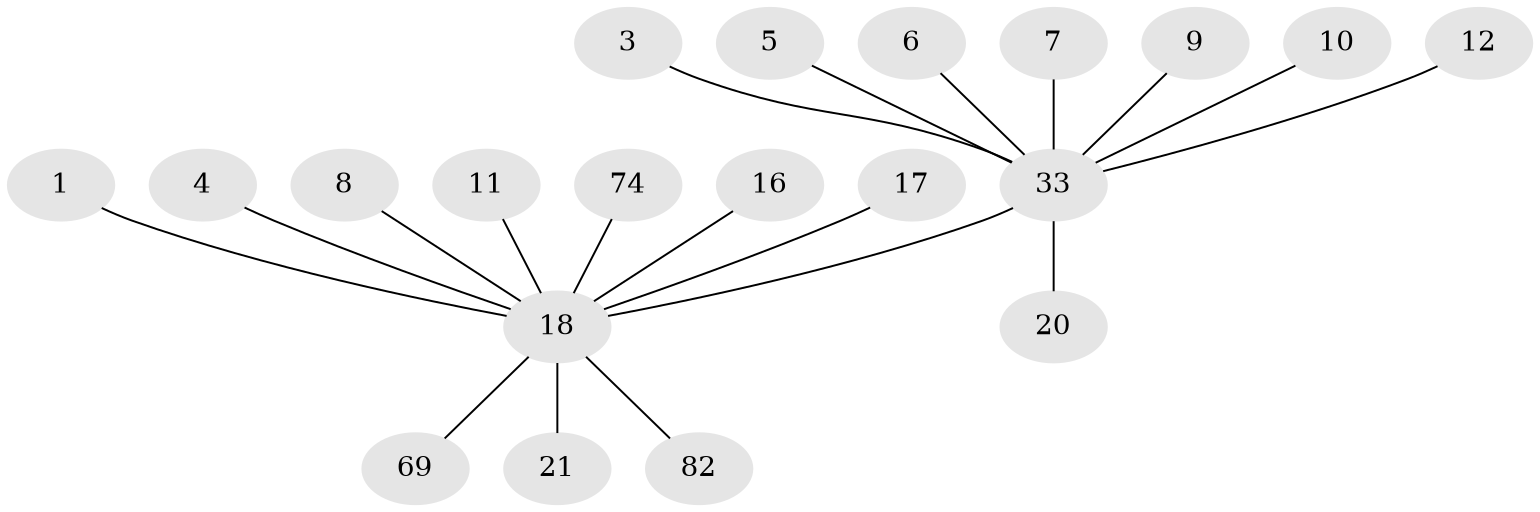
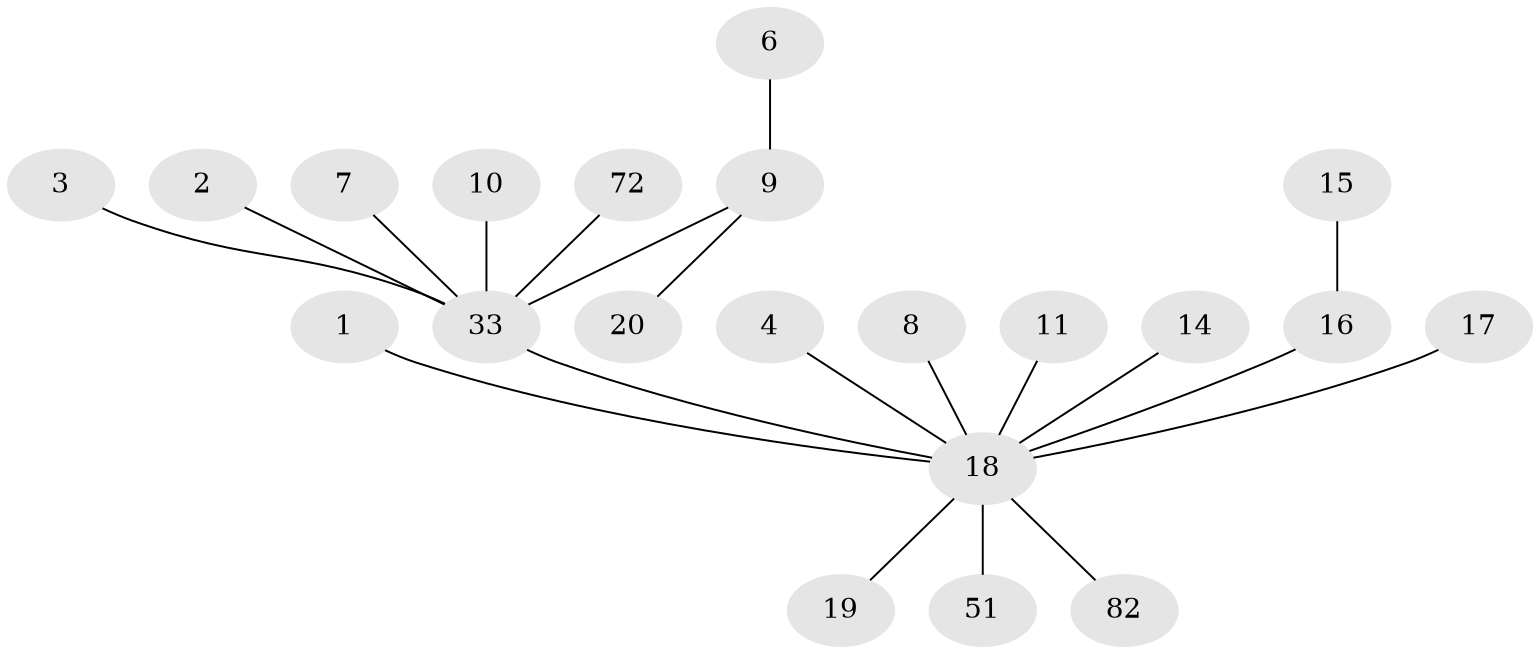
(770, 43) -> (203, 185)
(1479, 43) -> (628, 185)
(983, 114) -> (770, 114)
(628, 185) -> (1195, 327)
none -> (1337, 185)
(1054, 256) -> (699, 256)
(416, 469) -> (841, 611)
(557, 469) -> (983, 611)
